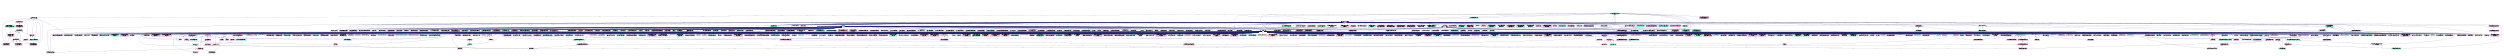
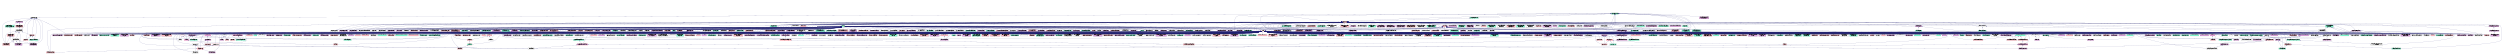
(1485, 35) -> none
(1504, 35) -> none
